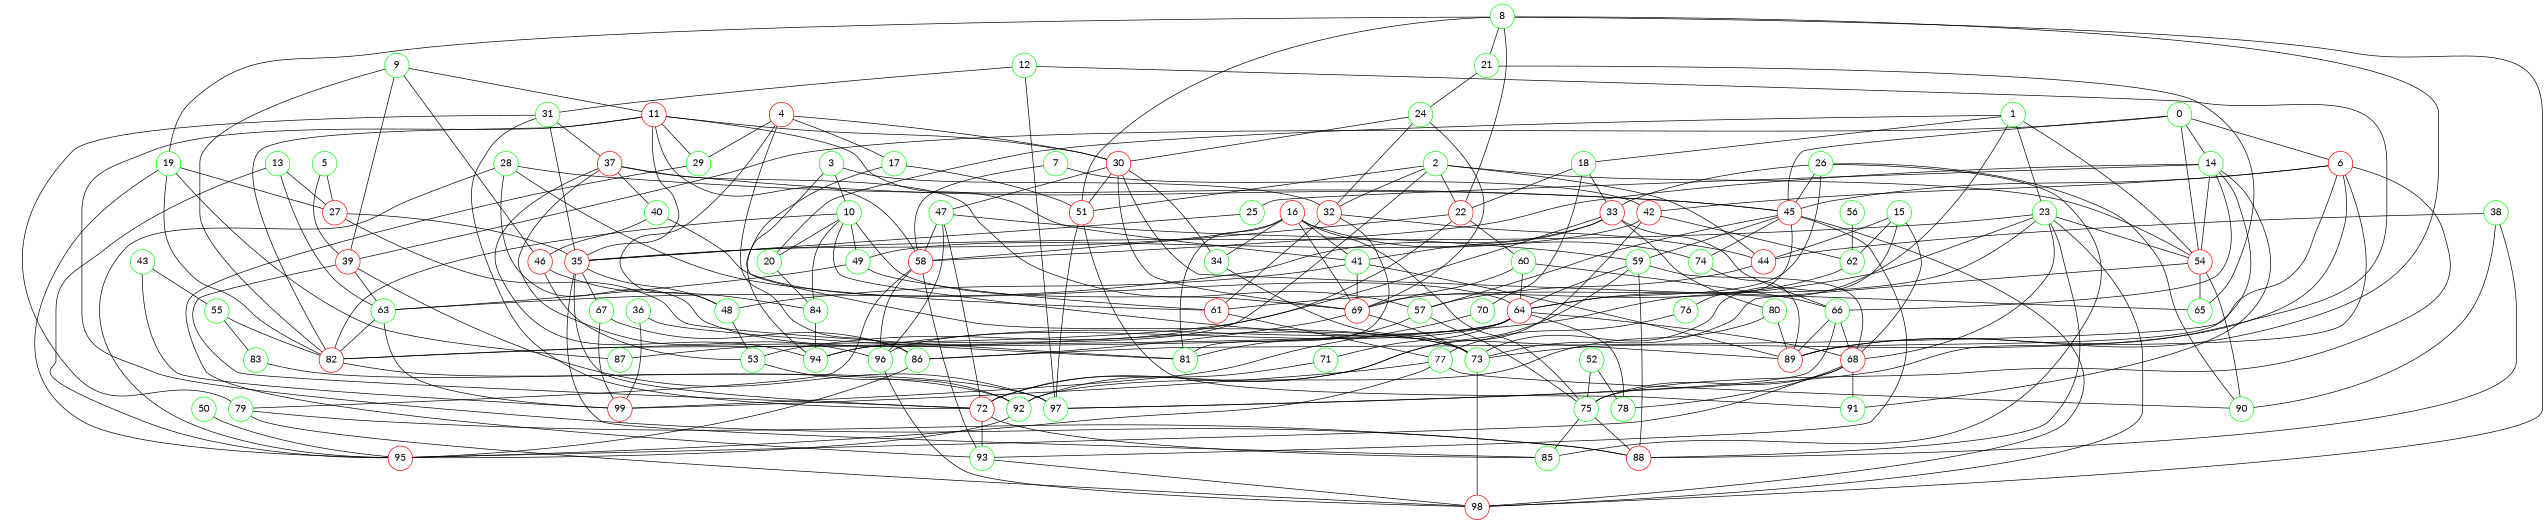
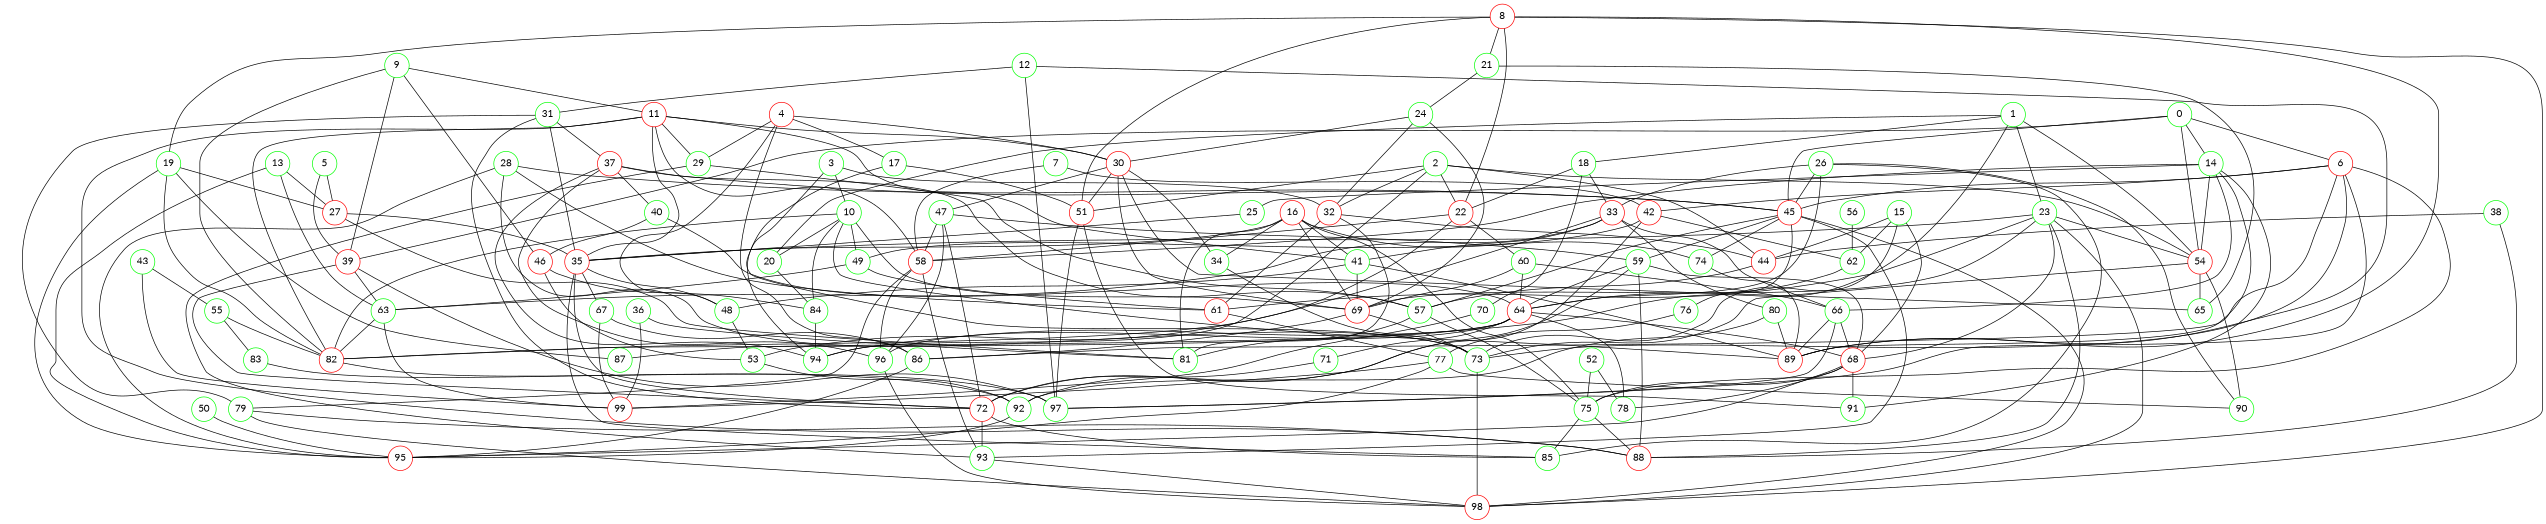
(1502, 16) -> (1502, 16)
none -> (1087, 260)
(2413, 360) -> none
